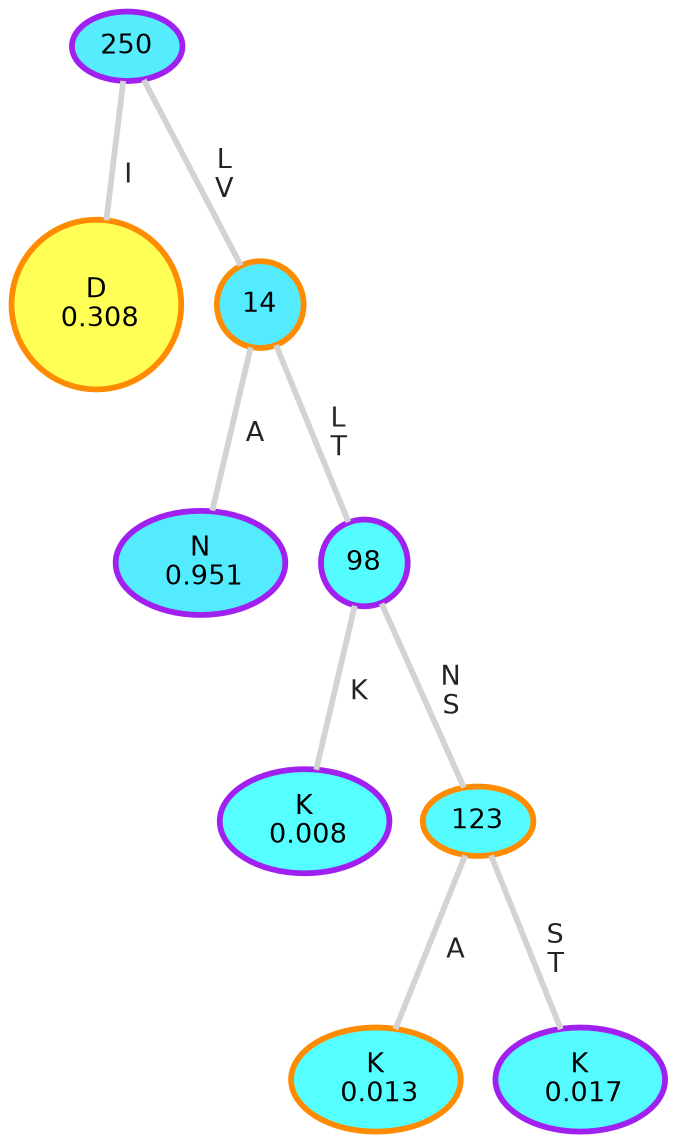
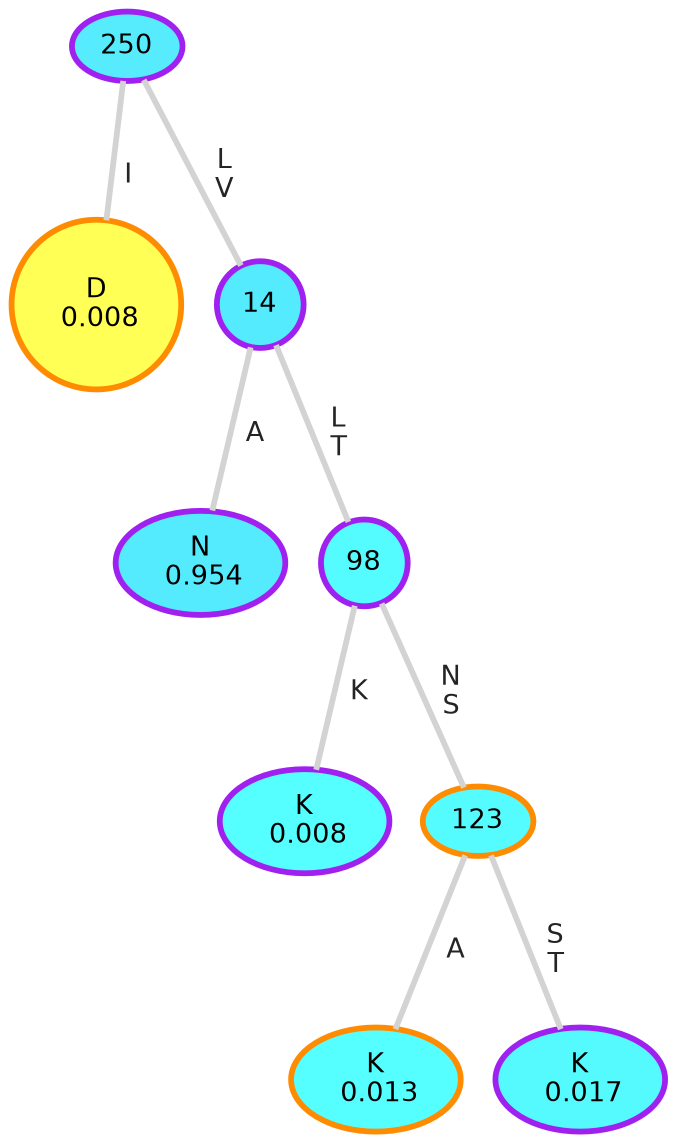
(96, 305) -> (96, 305)
(260, 305) -> (260, 305)
(200, 563) -> (200, 563)
